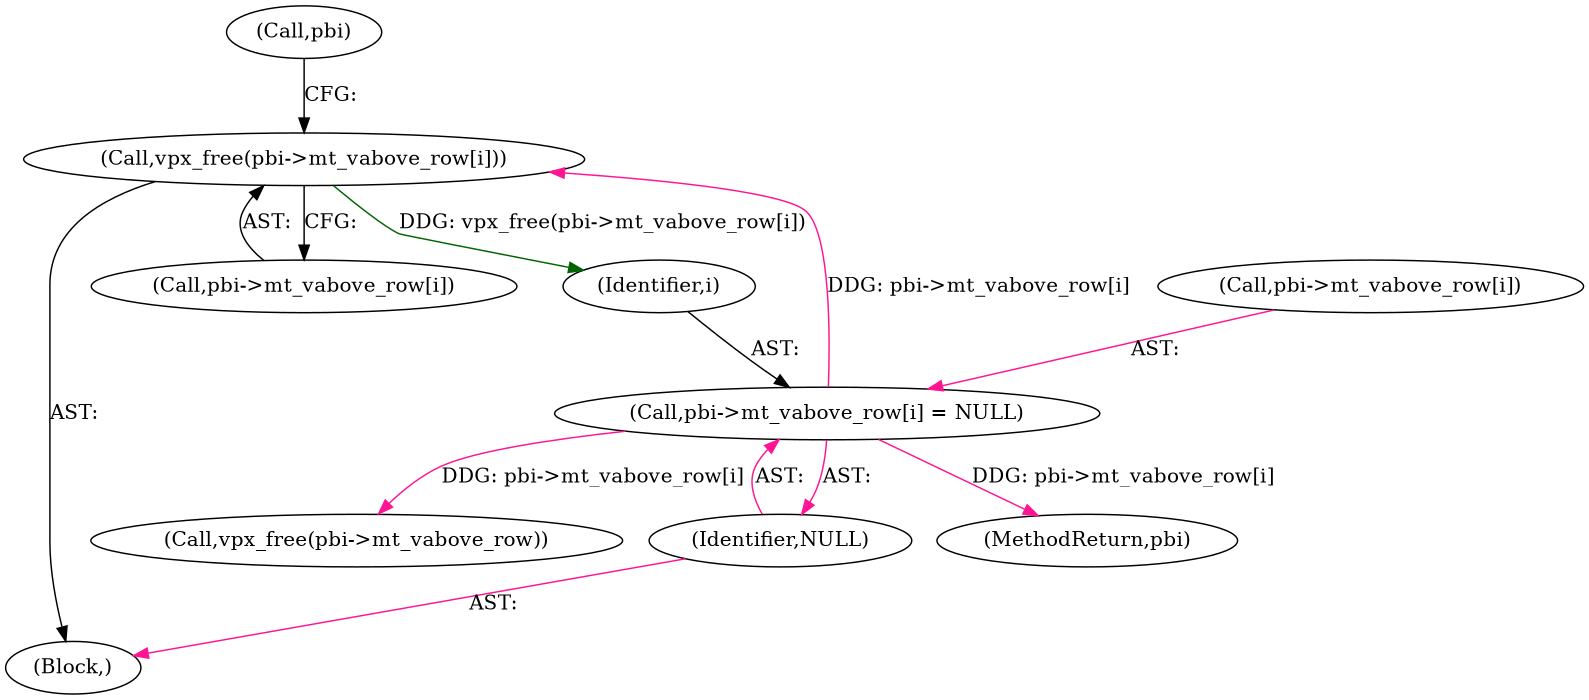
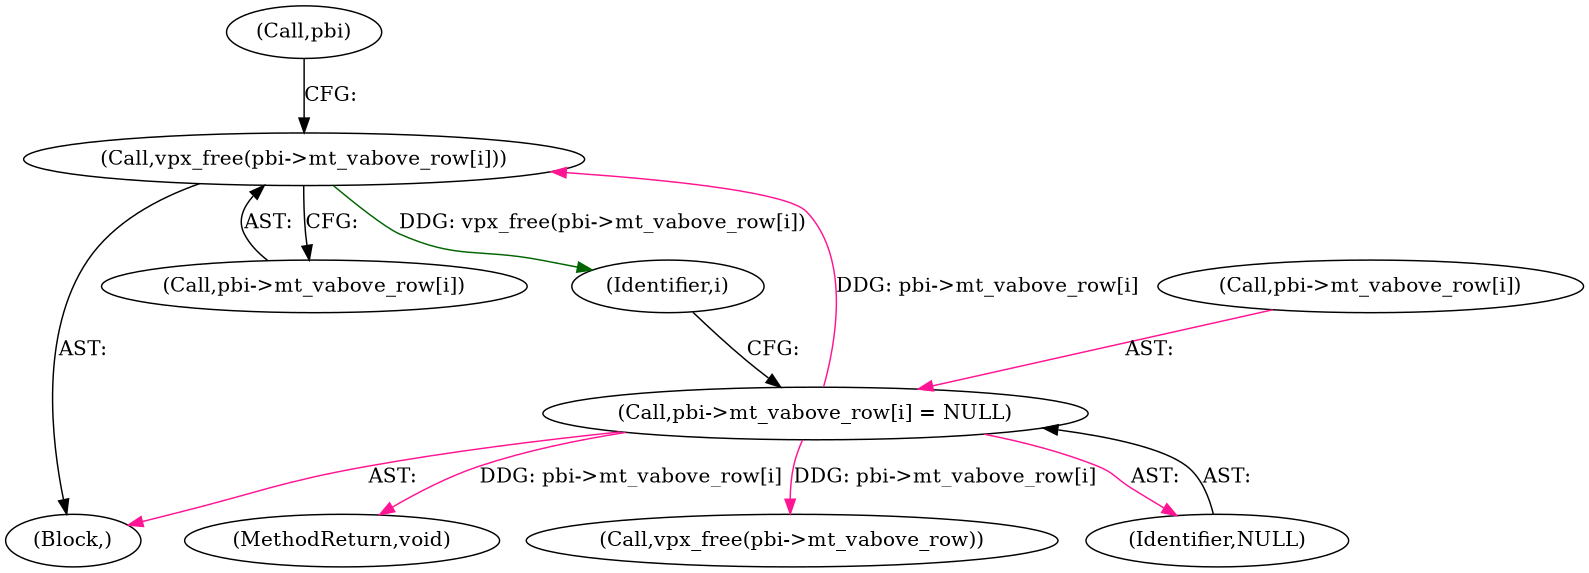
(779, 350) -> (777, 350)
(752, 480) -> (1151, 449)
(1087, 541) -> (342, 541)
(417, 606) -> (379, 464)
